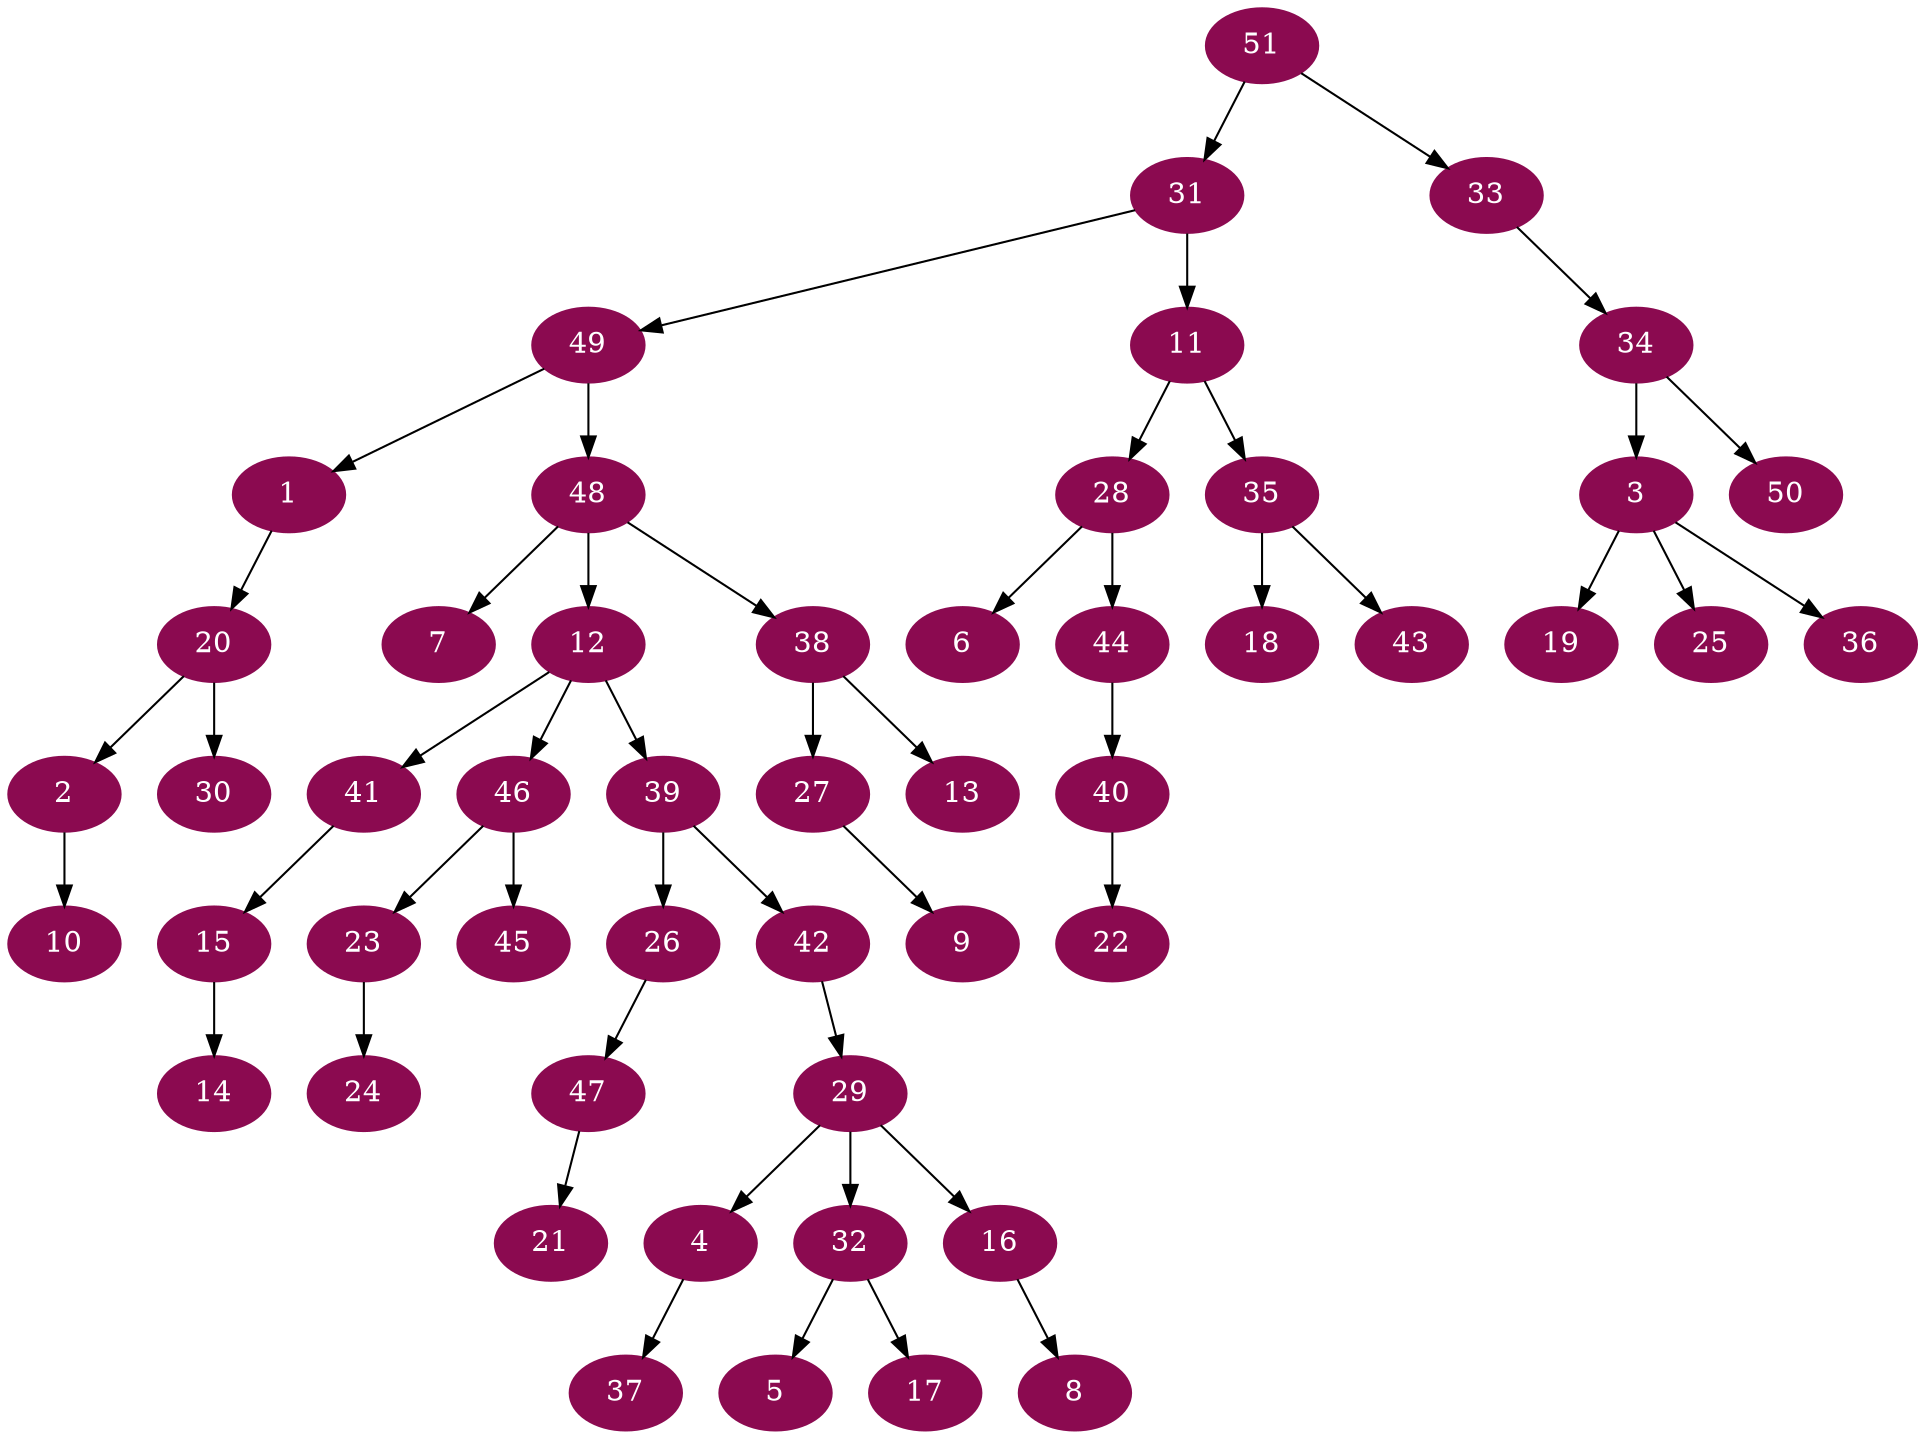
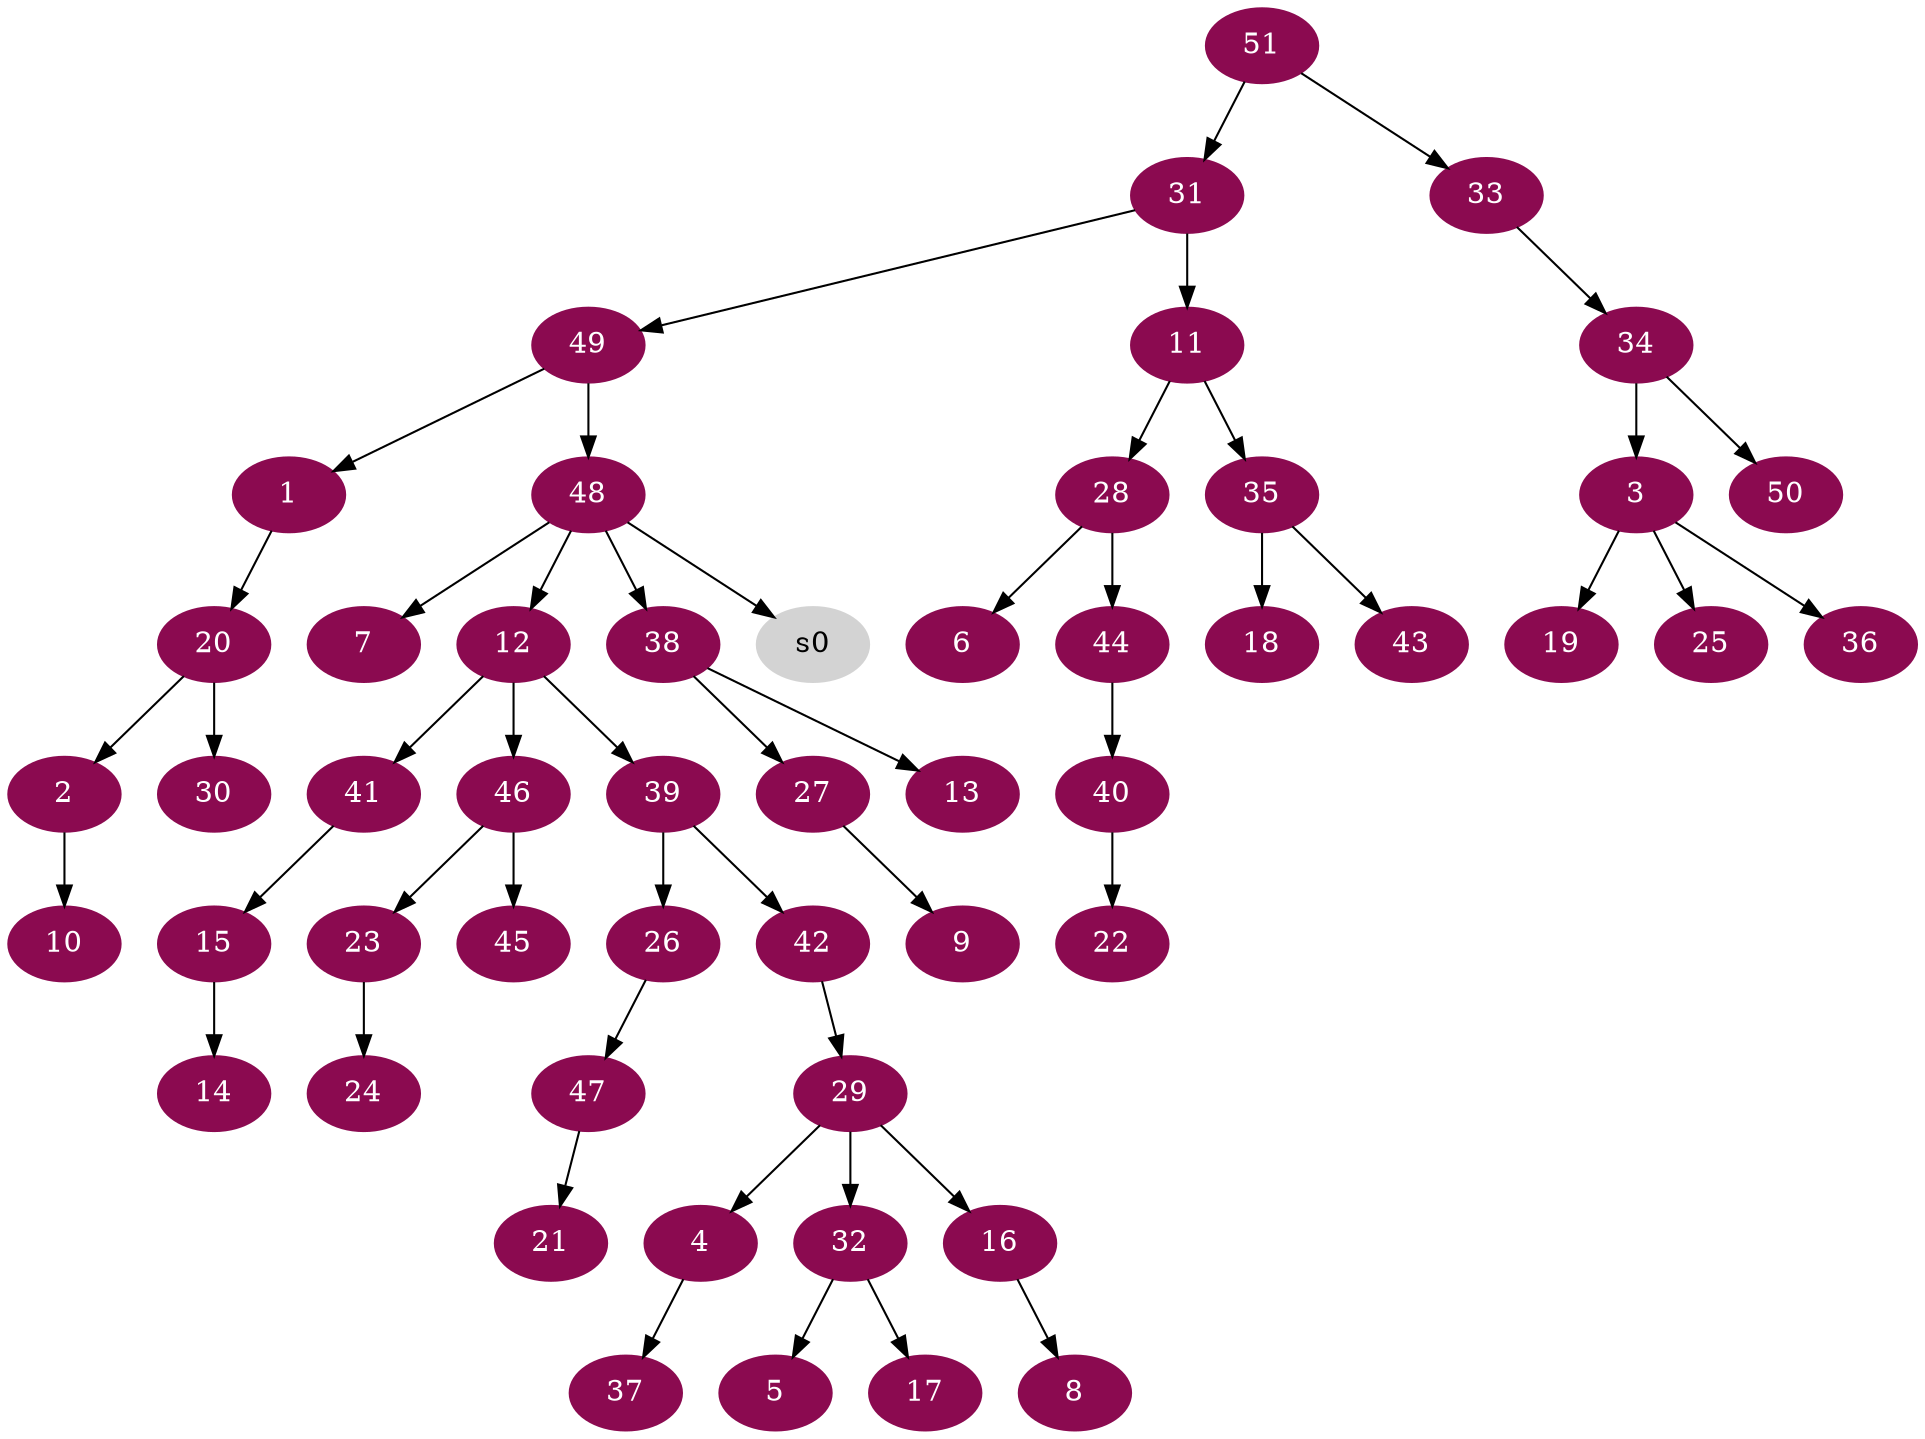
none -> (813, 645)
